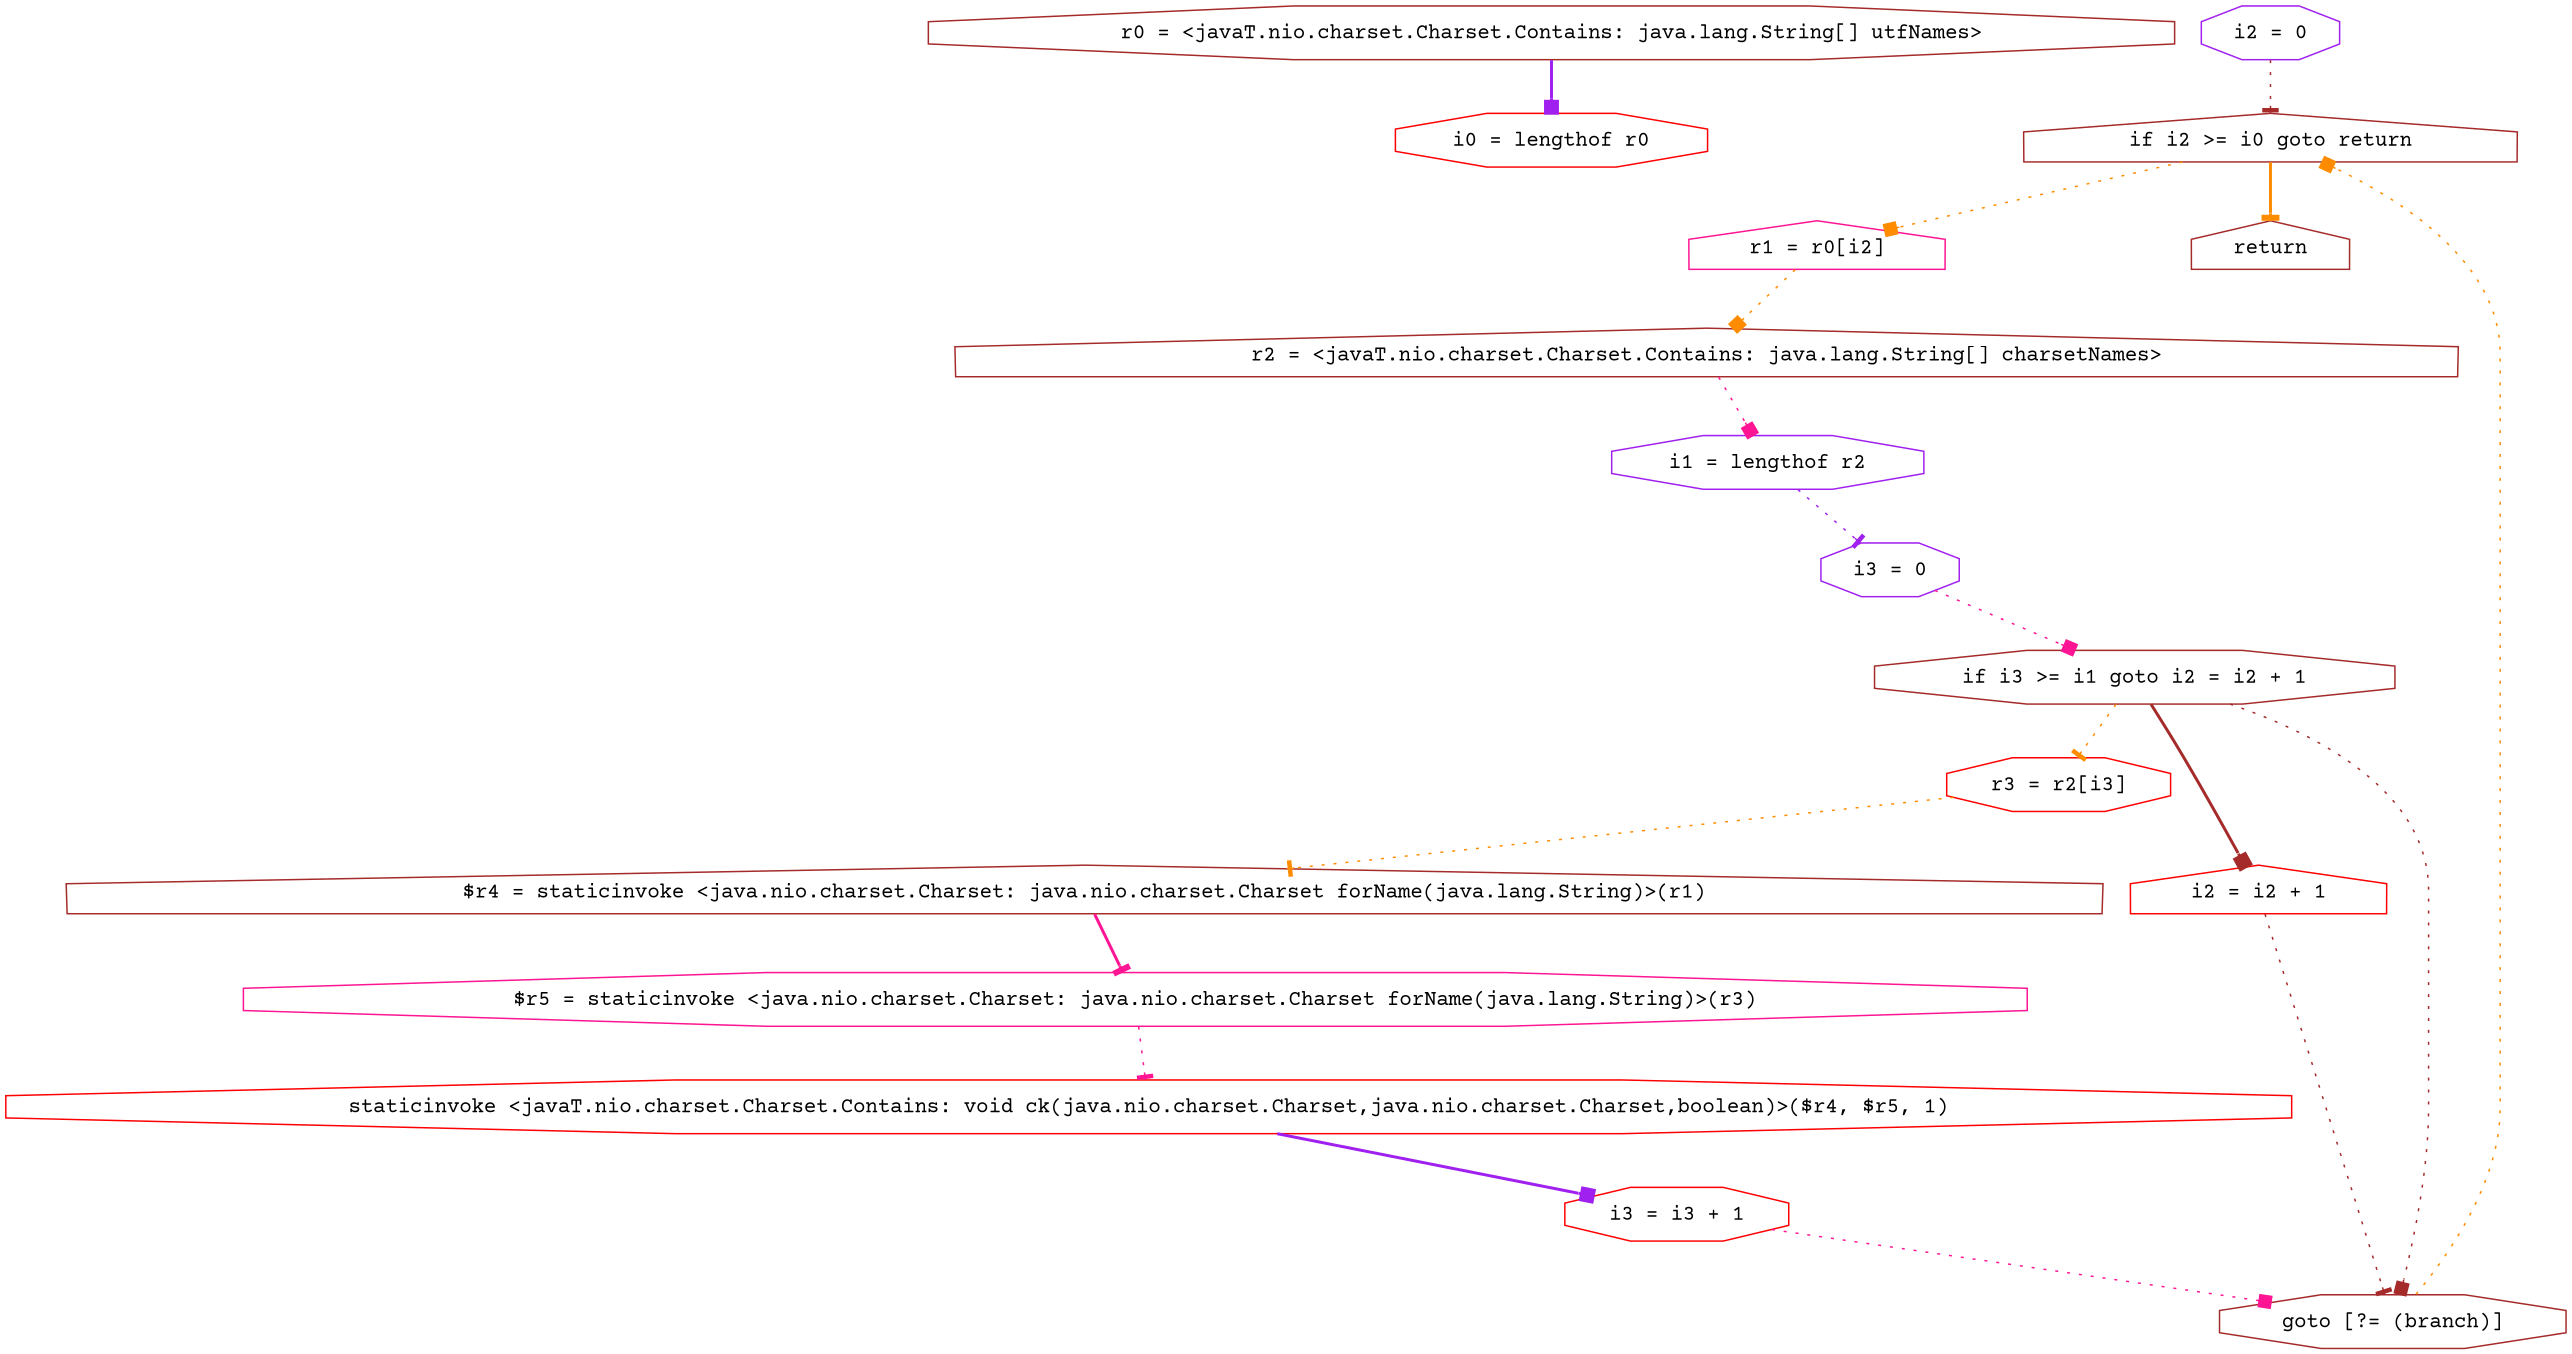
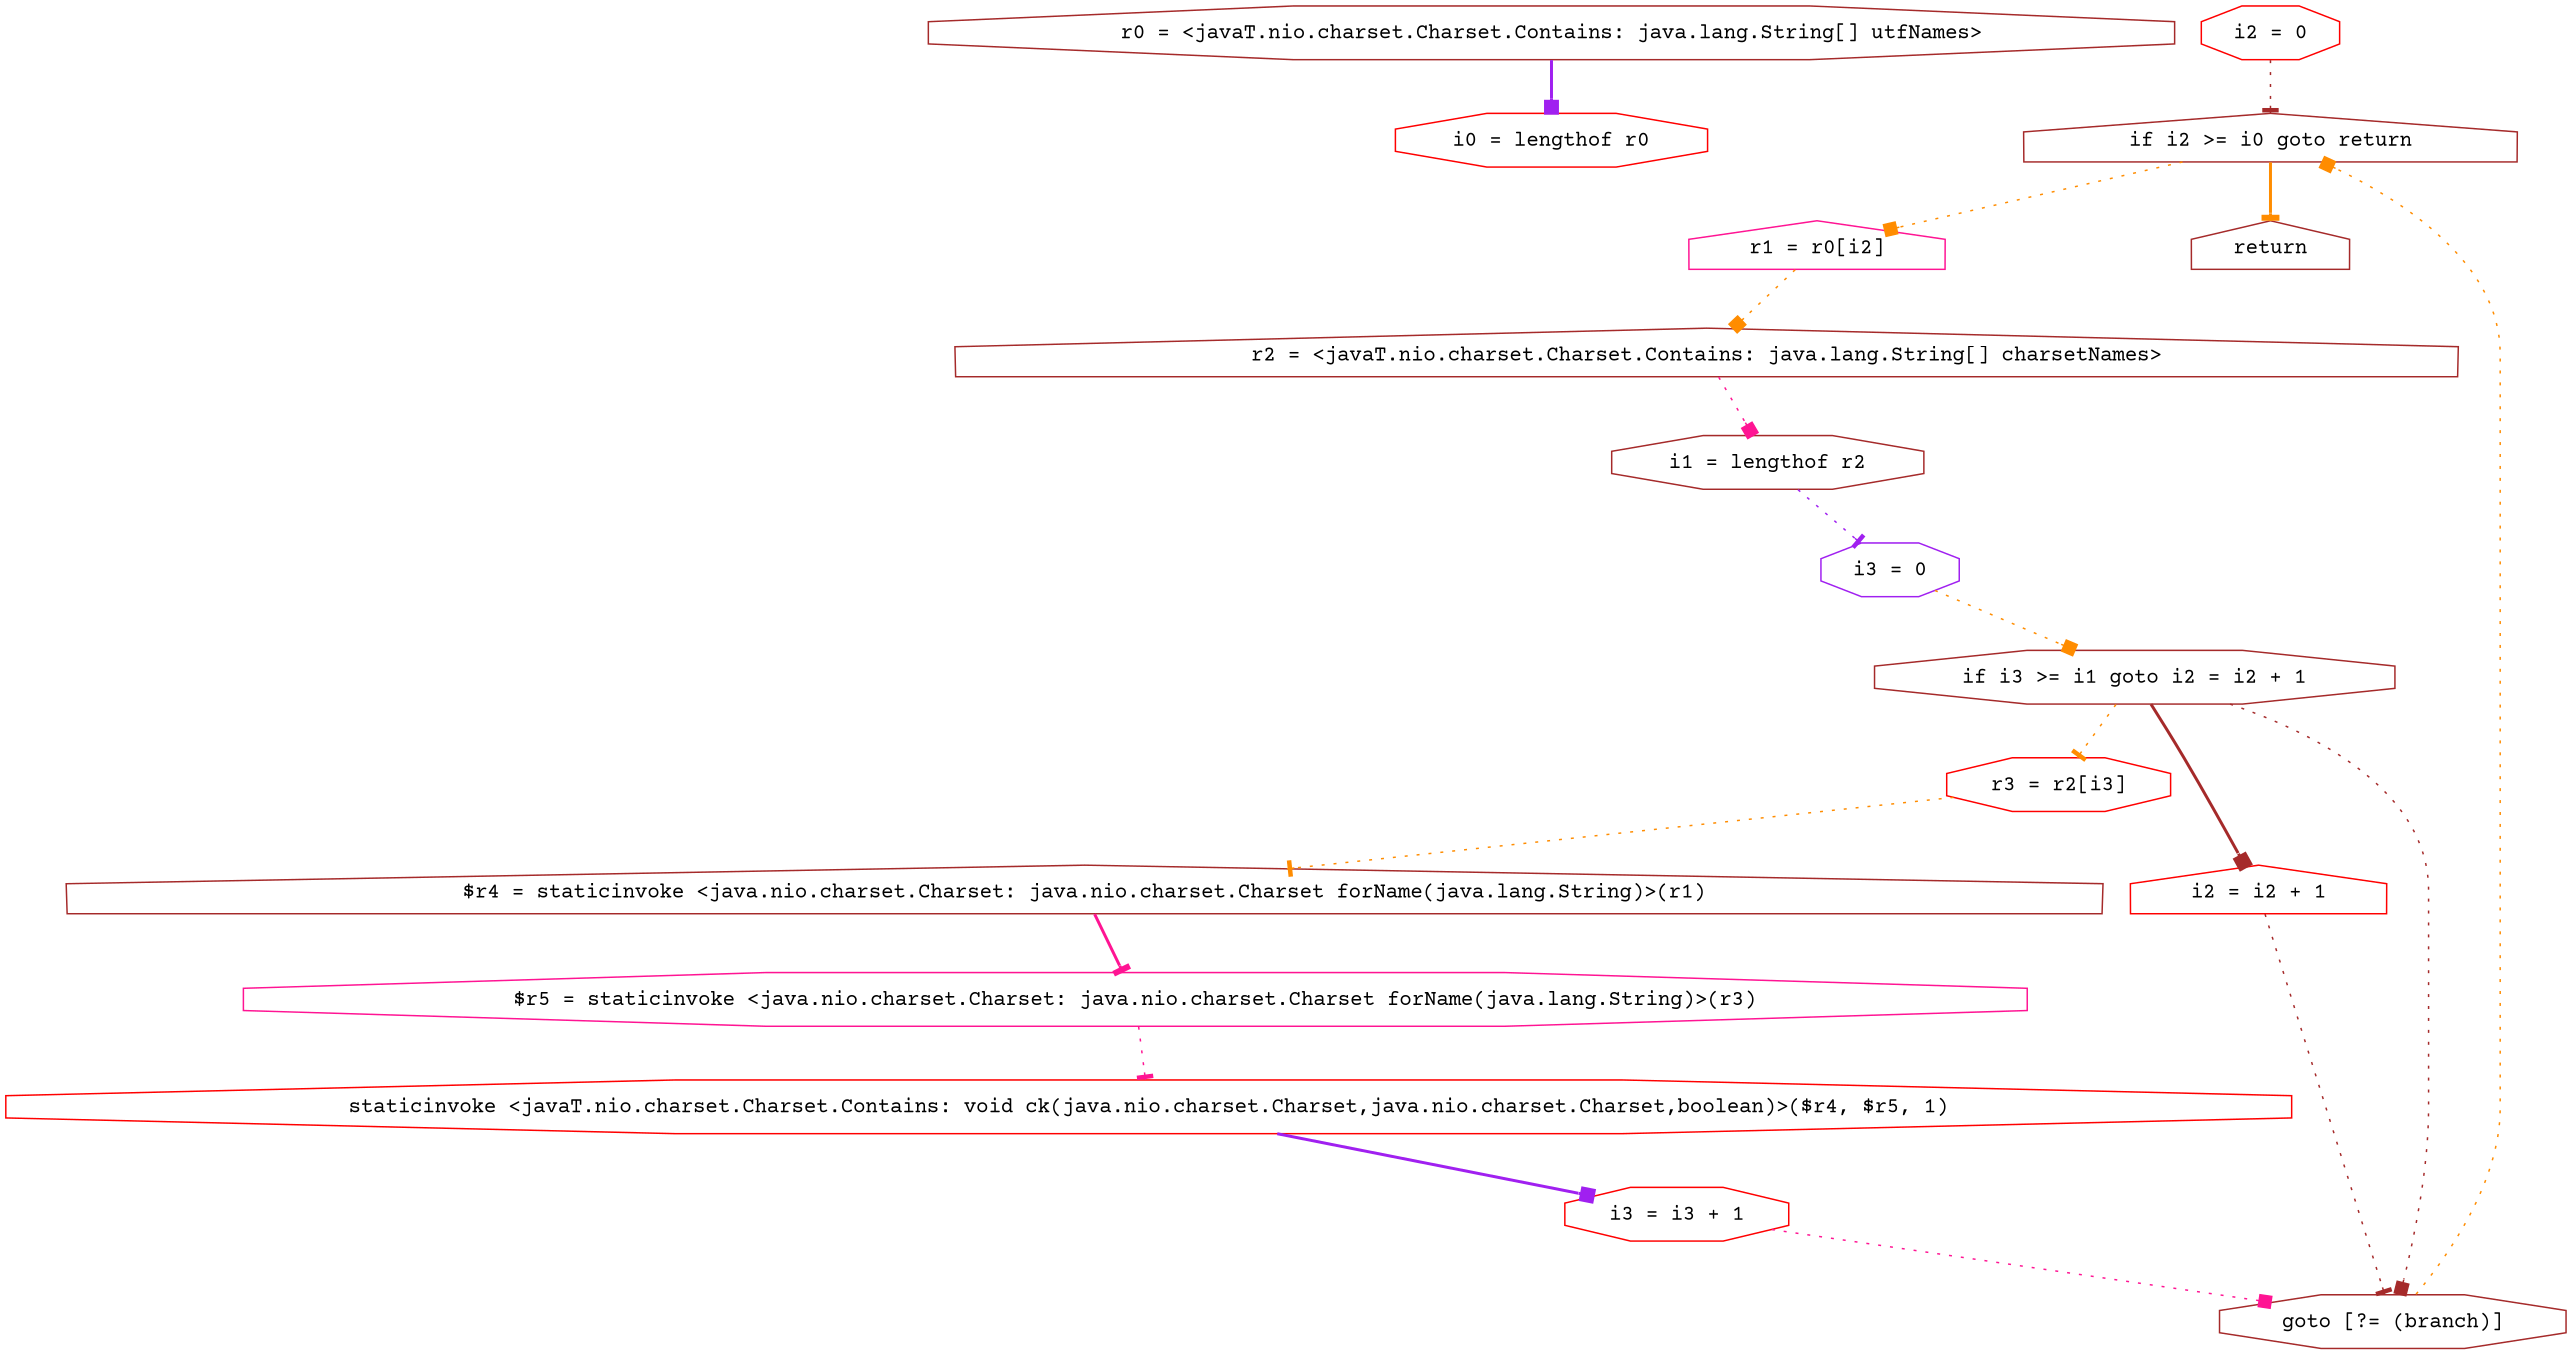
(2270, 33) -> (2270, 33)
(1768, 462) -> (1768, 462)
(1998, 617) -> (1998, 617)
